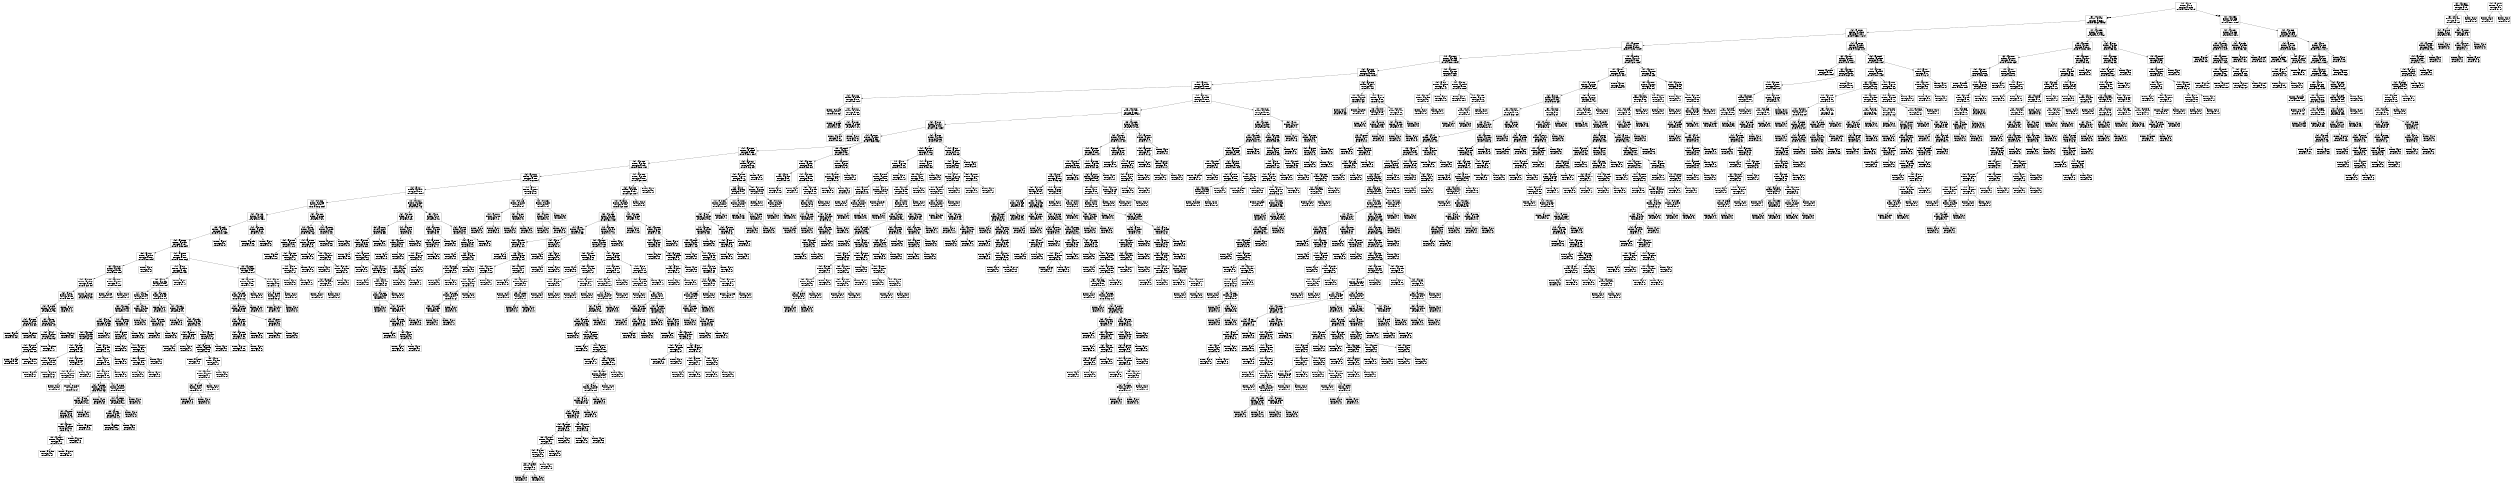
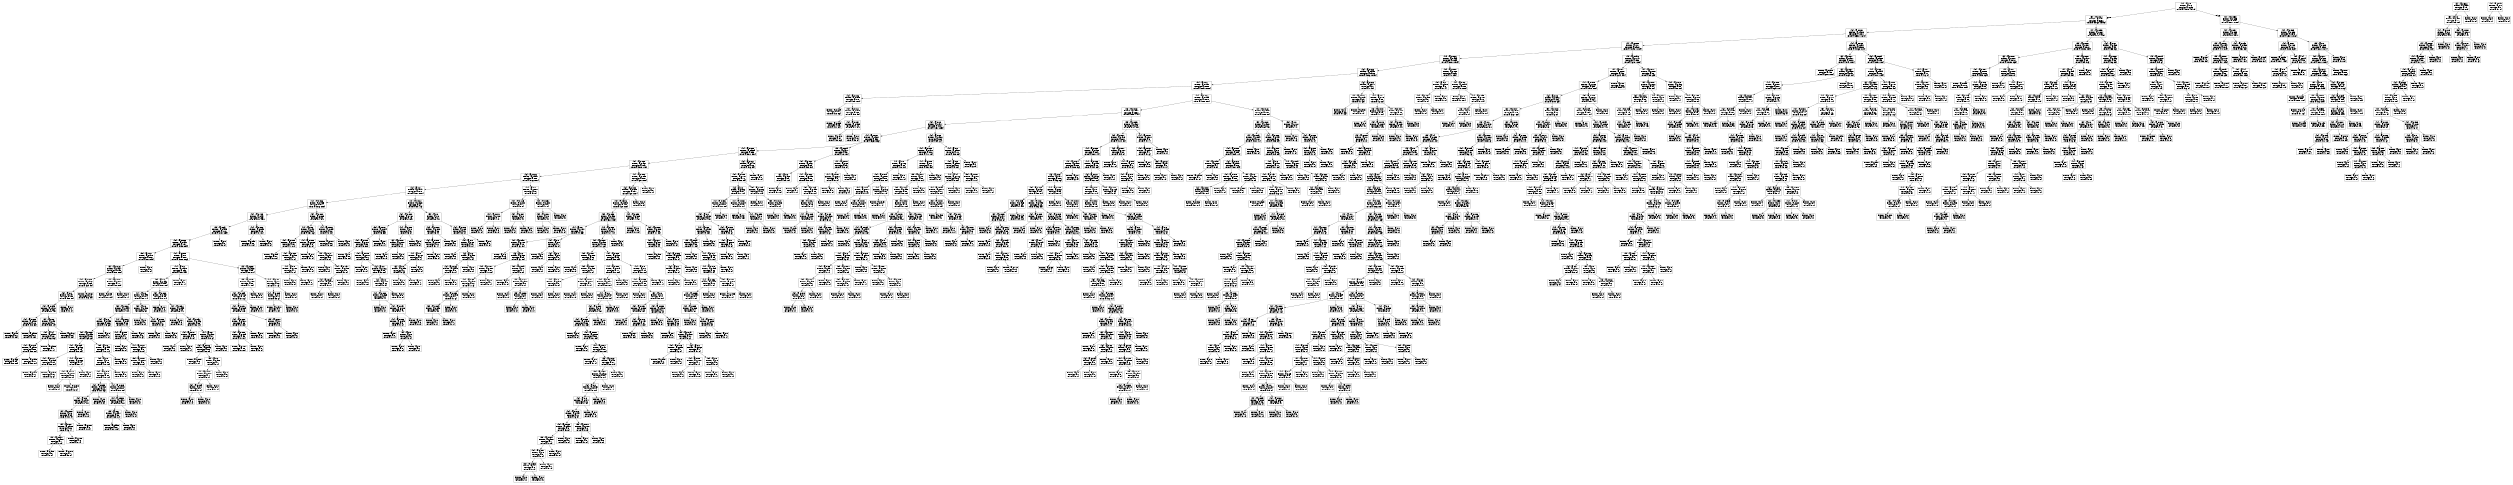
(889, 211) -> (907, 210)
(379, 230) -> (379, 230)
